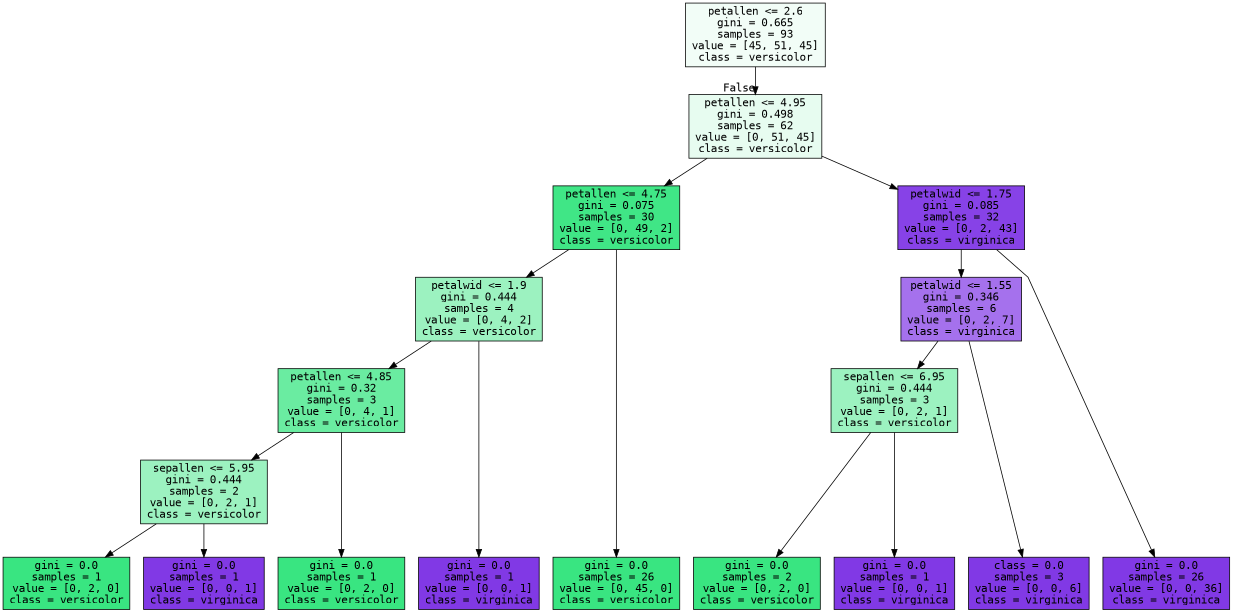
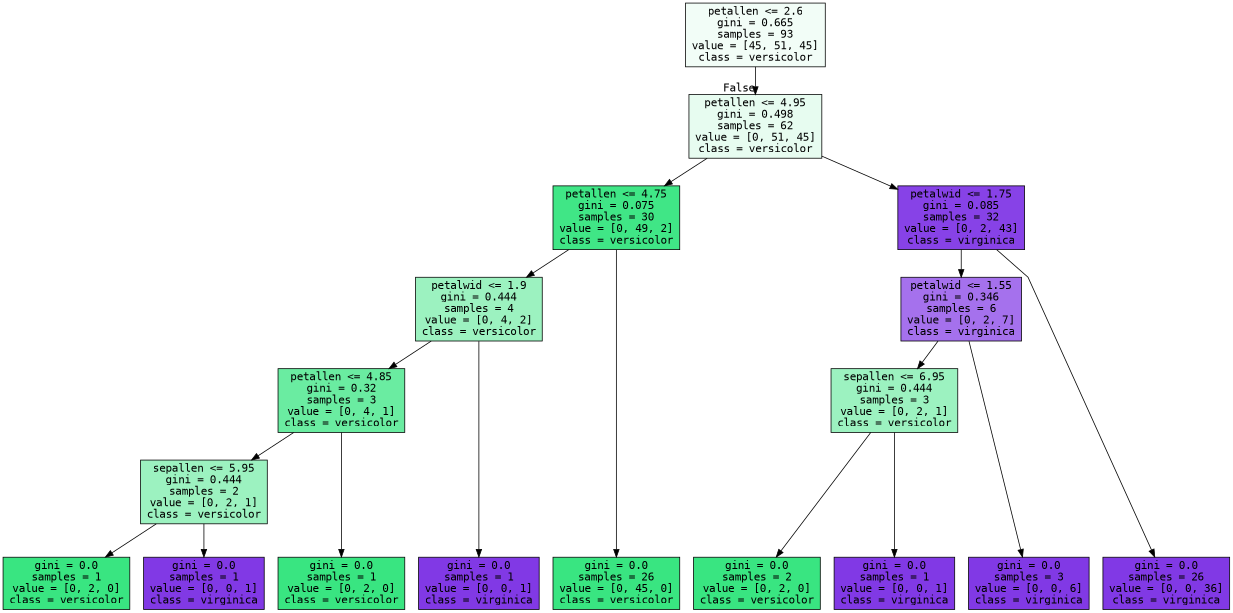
(1029, 583) -> (1029, 583)
